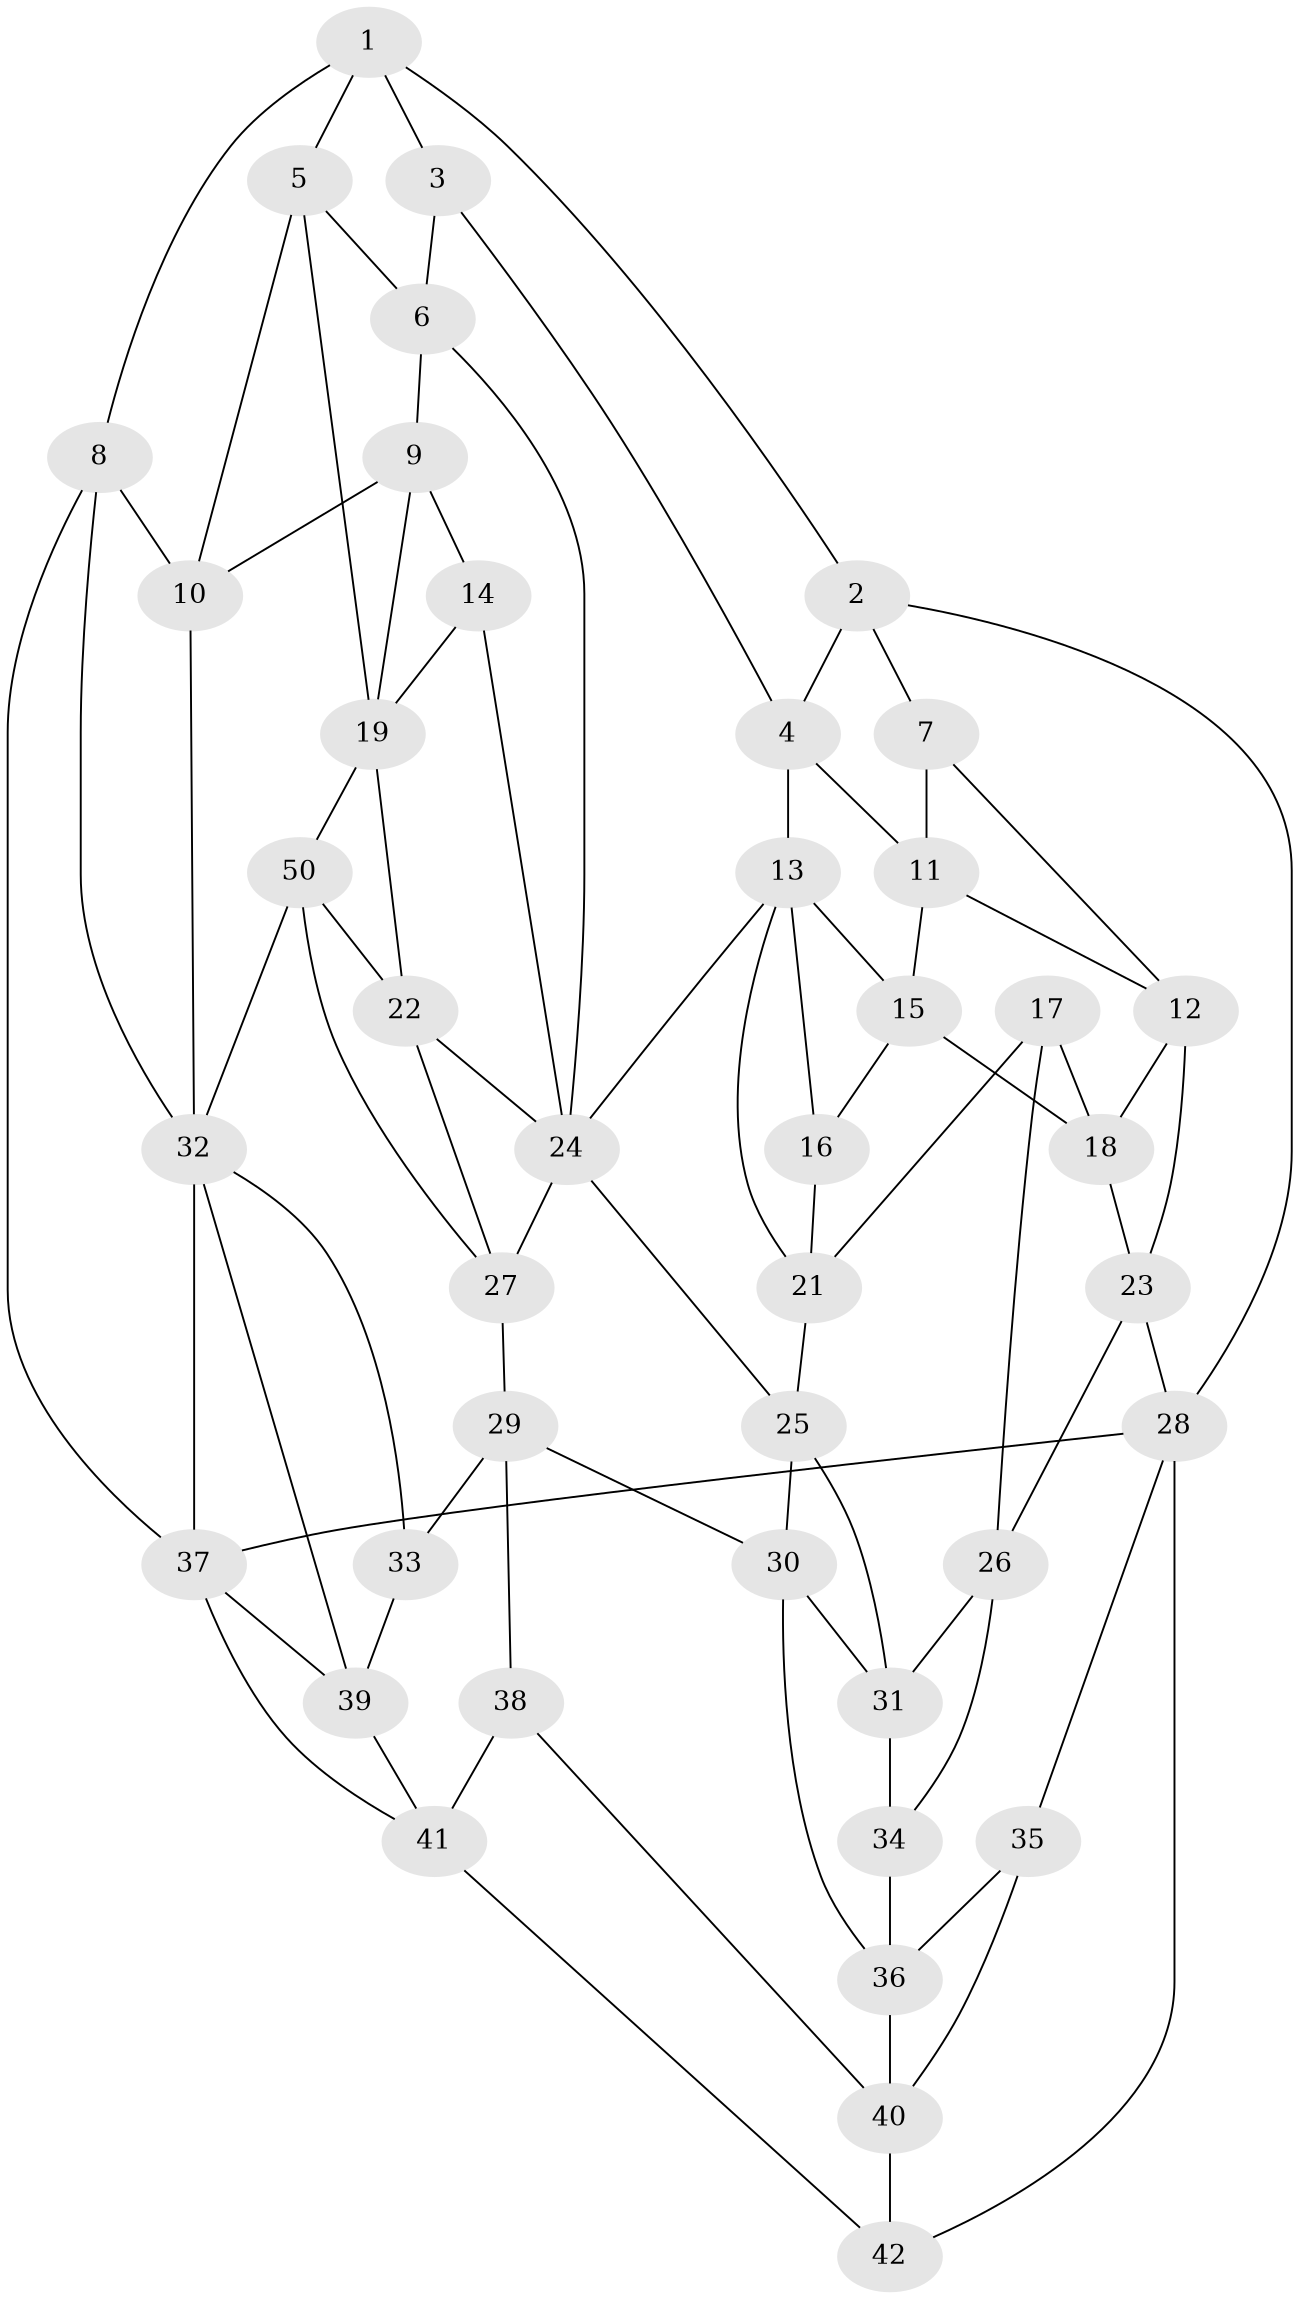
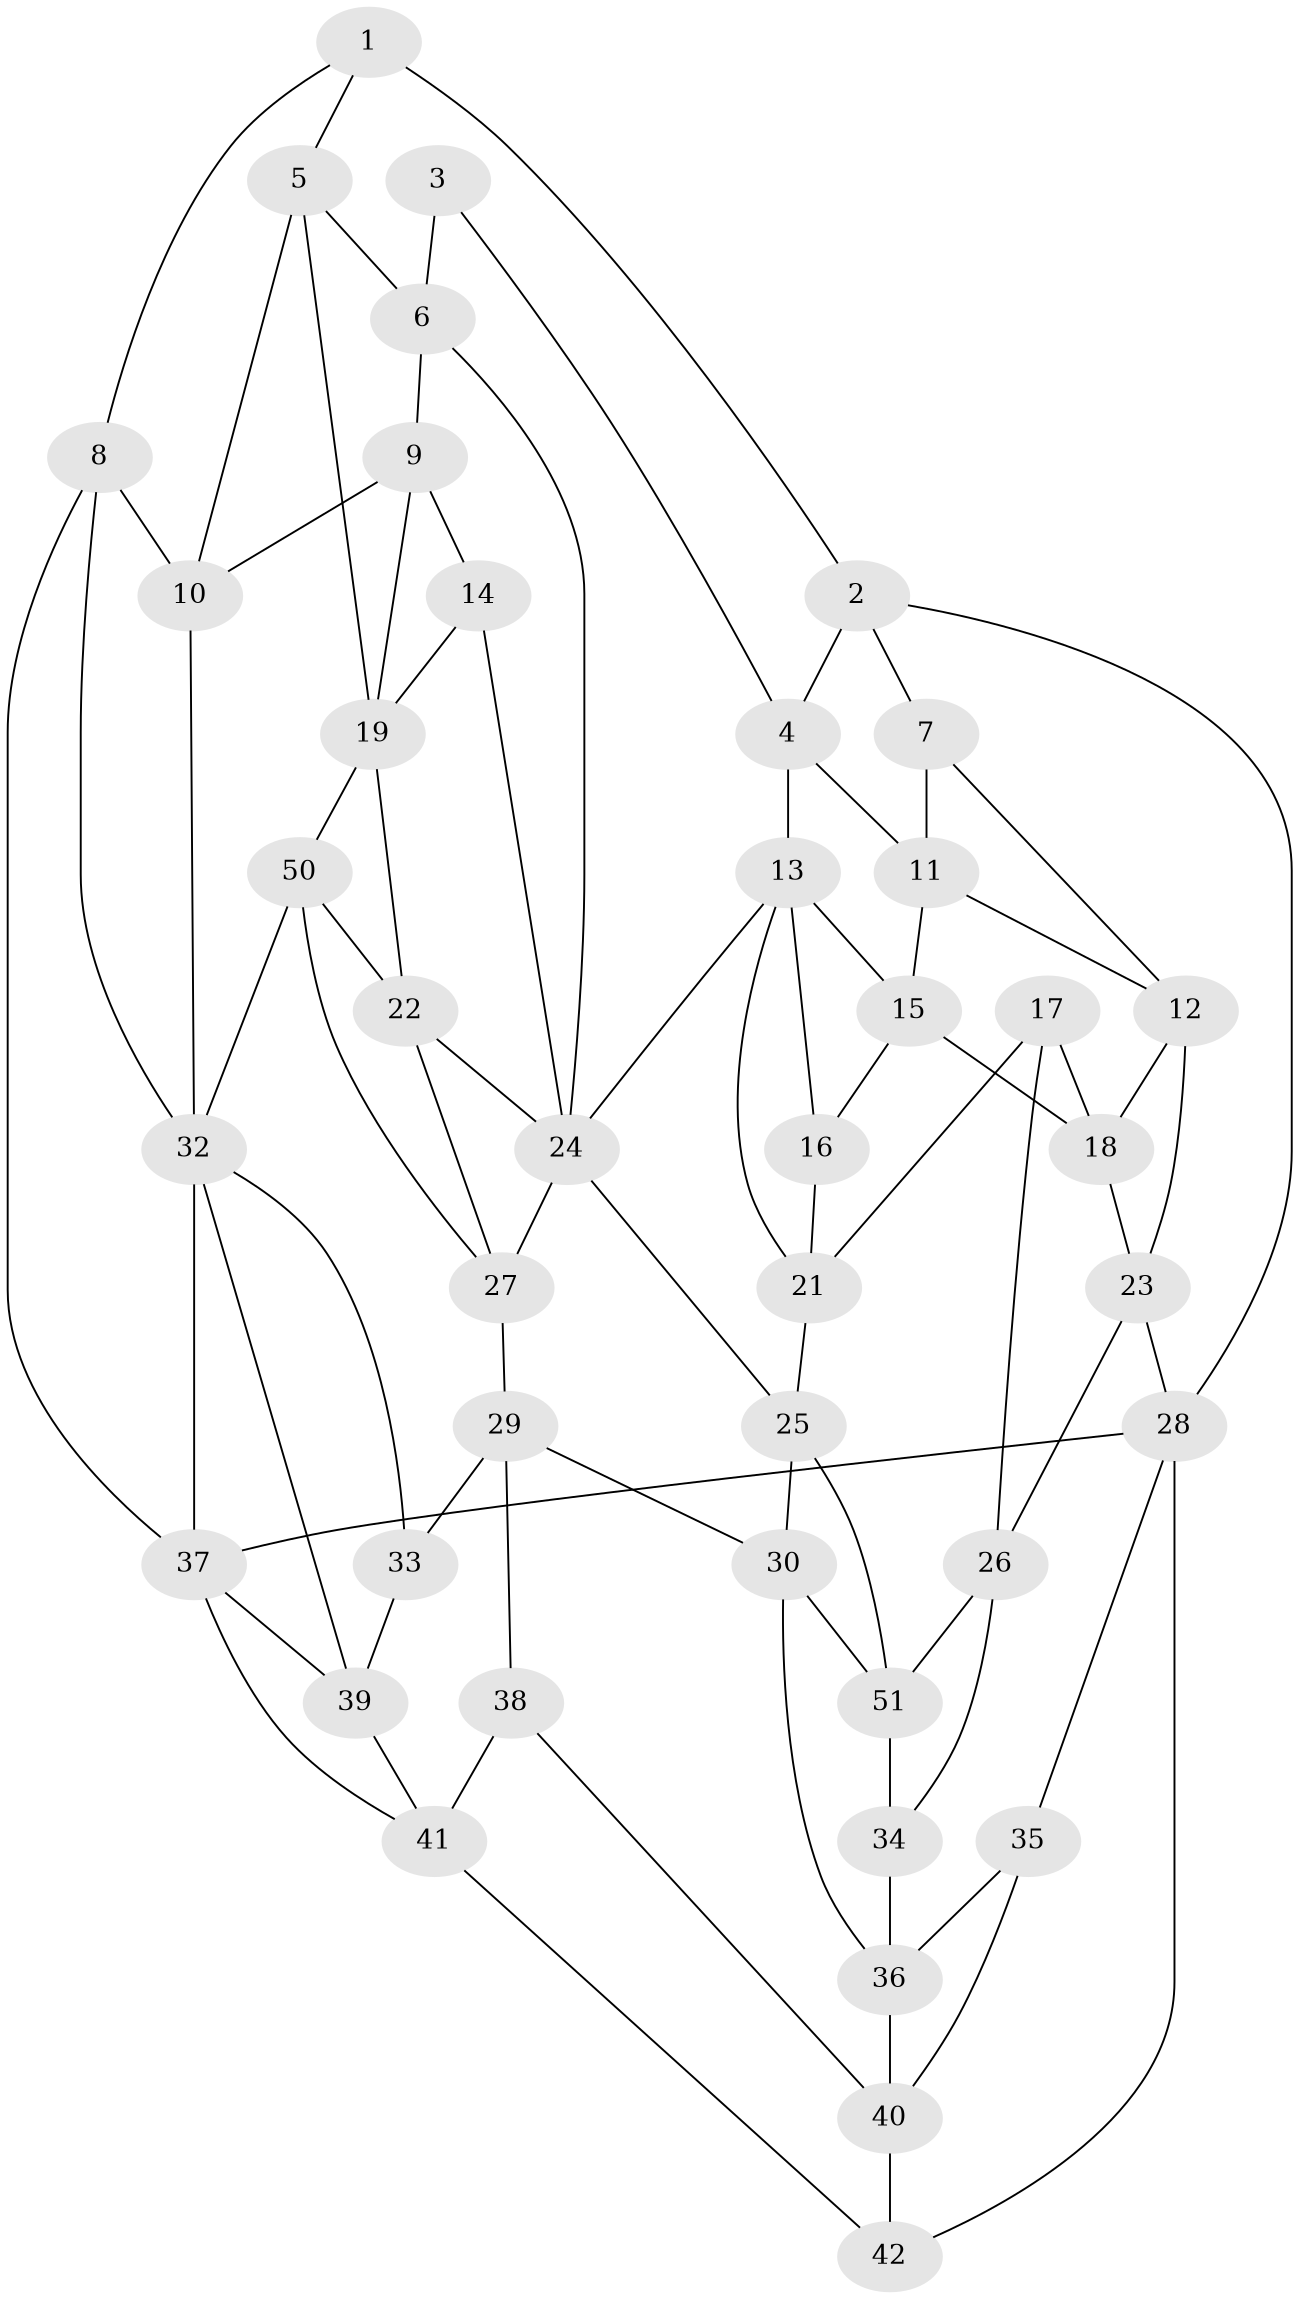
(404, 112) -> none
(890, 1703) -> (890, 1703)
